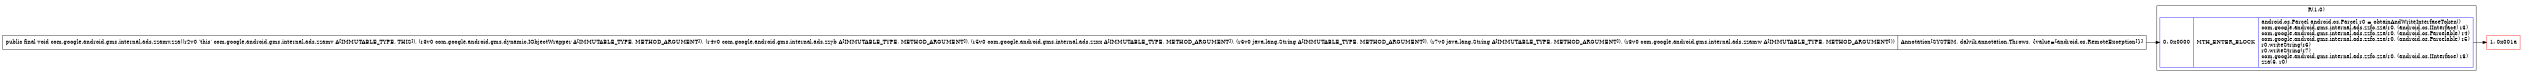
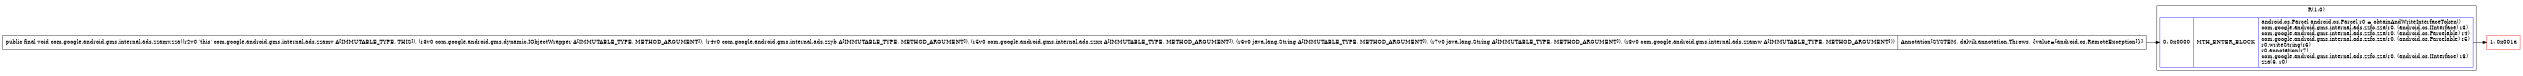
(2286, 51) -> (2285, 51)
